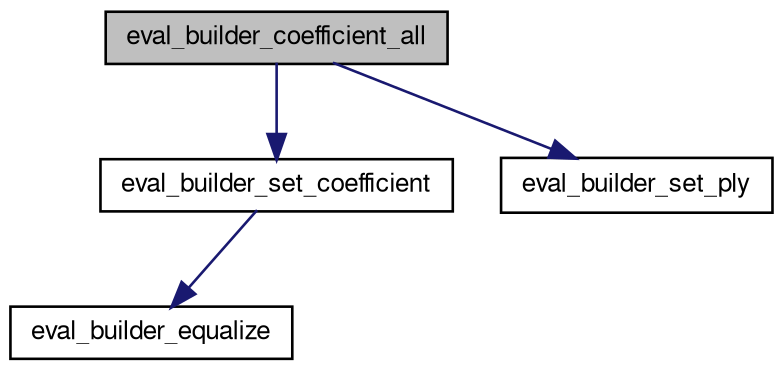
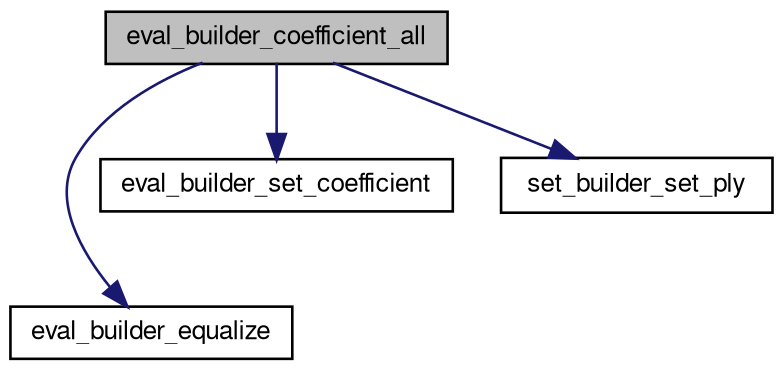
(637, 185) -> (637, 185)
(223, 249) -> (81, 150)
